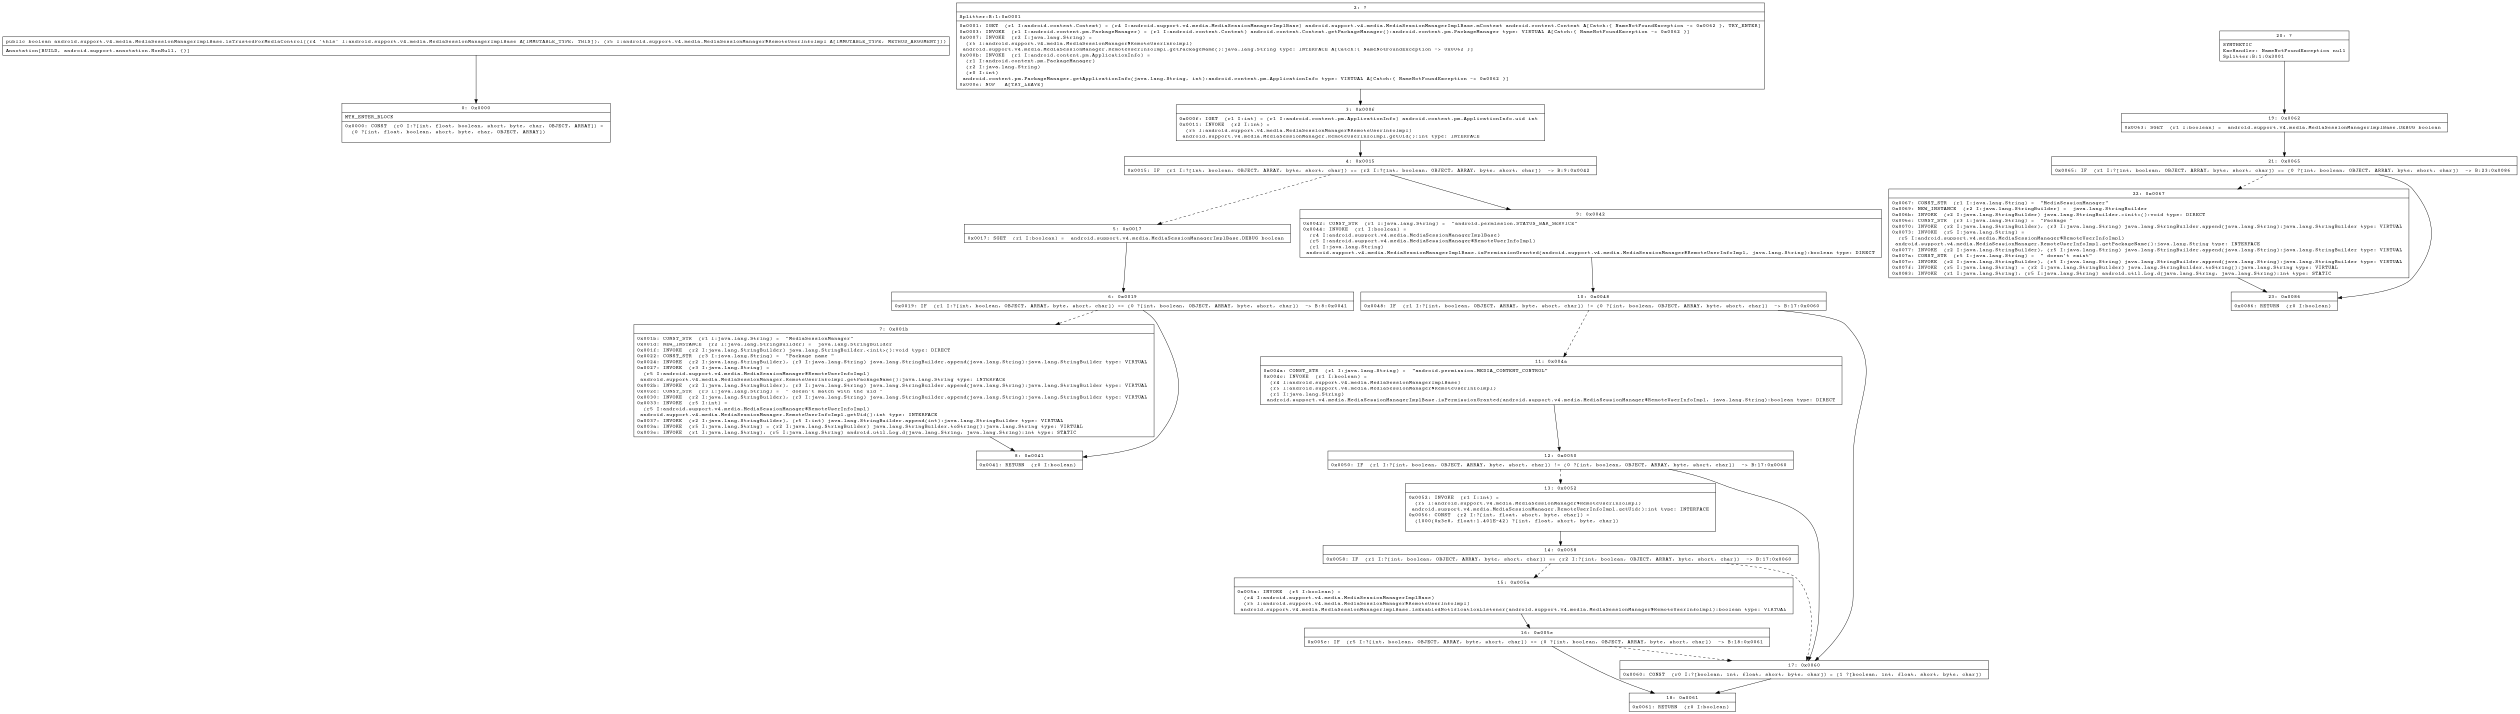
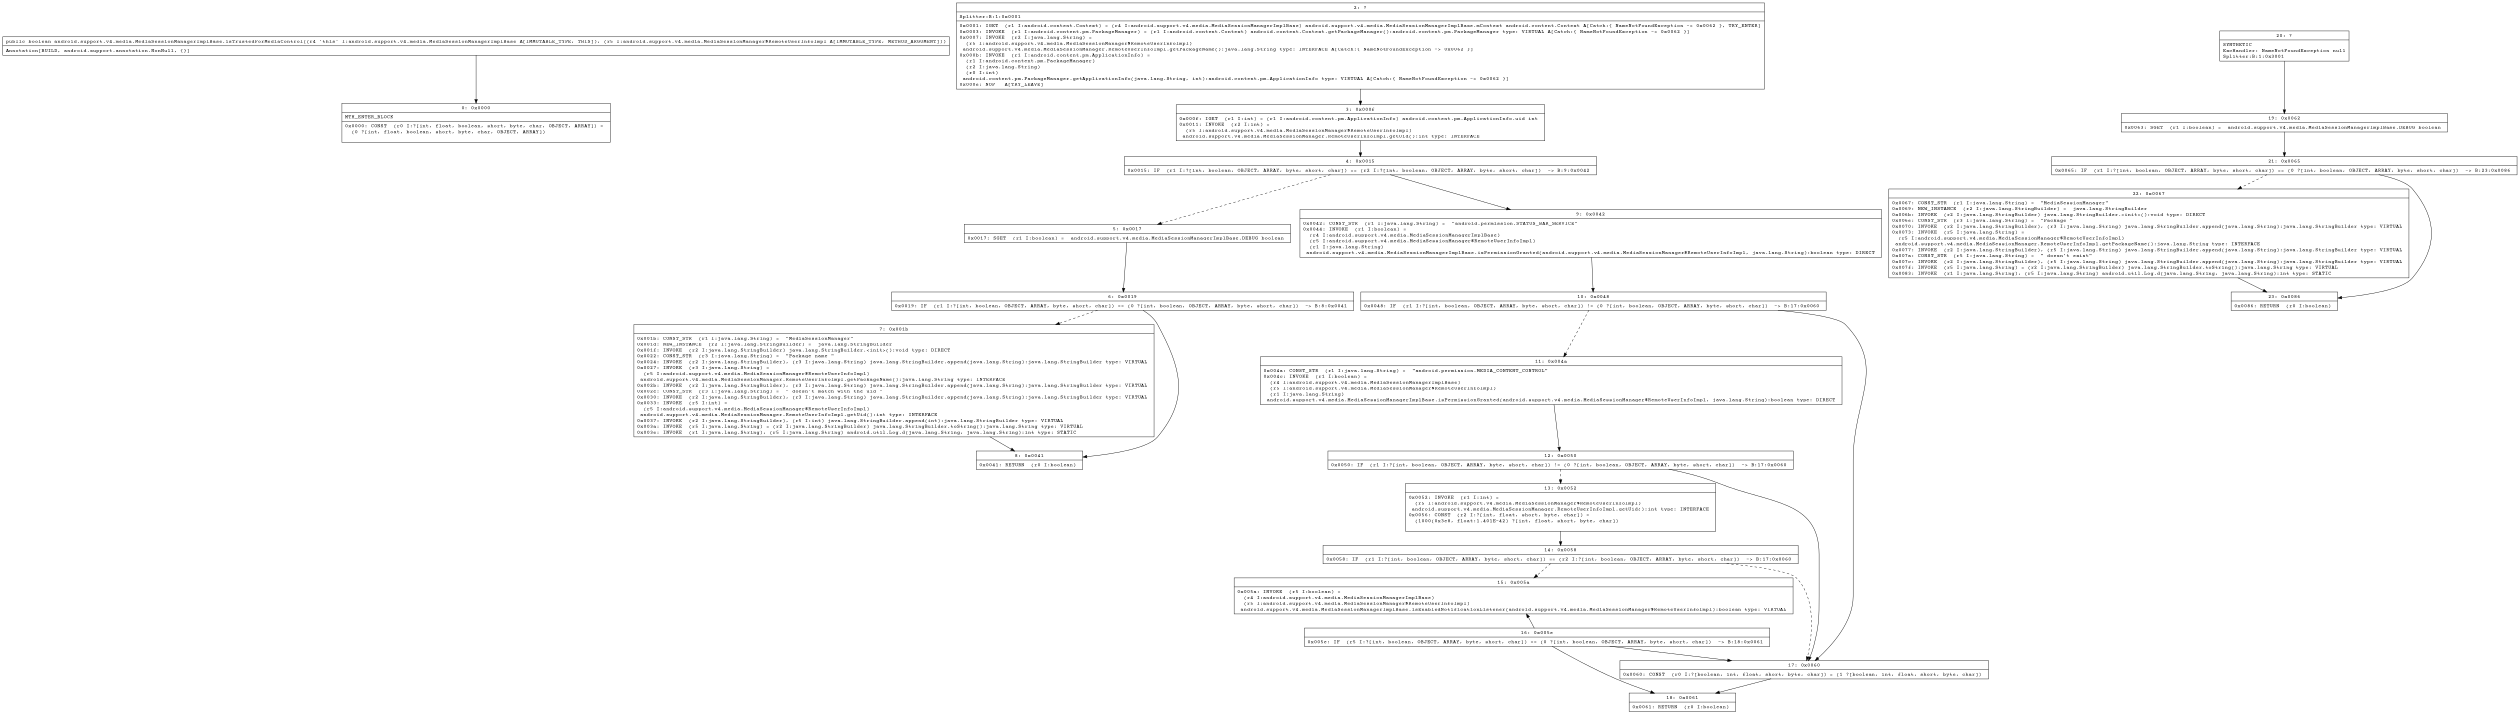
(1524, 619) -> (1531, 623)
(1669, 653) -> (1669, 653)
